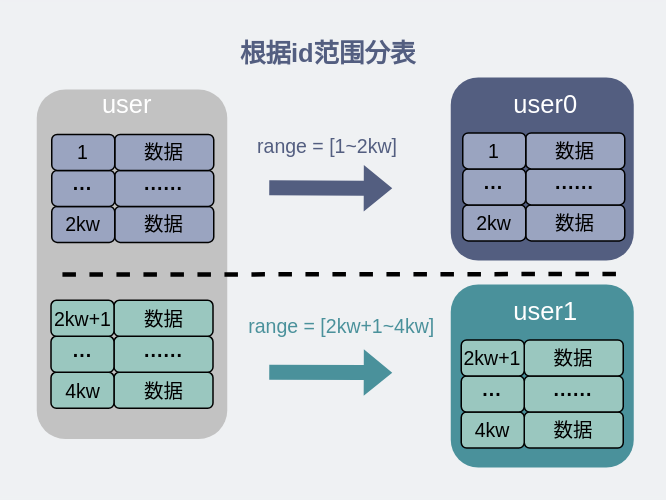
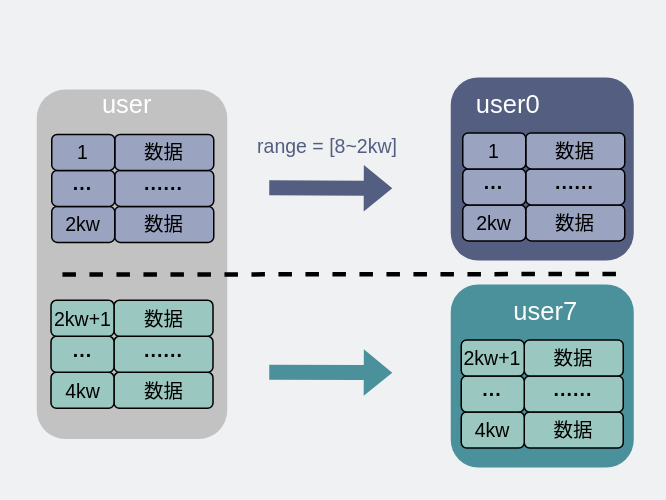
(328, 54) -> none
(546, 106) -> (509, 106)
(328, 146) -> (328, 146)
(546, 313) -> (546, 313)
(342, 327) -> none
